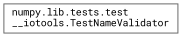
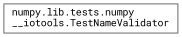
(91, 18) -> (91, 18)
